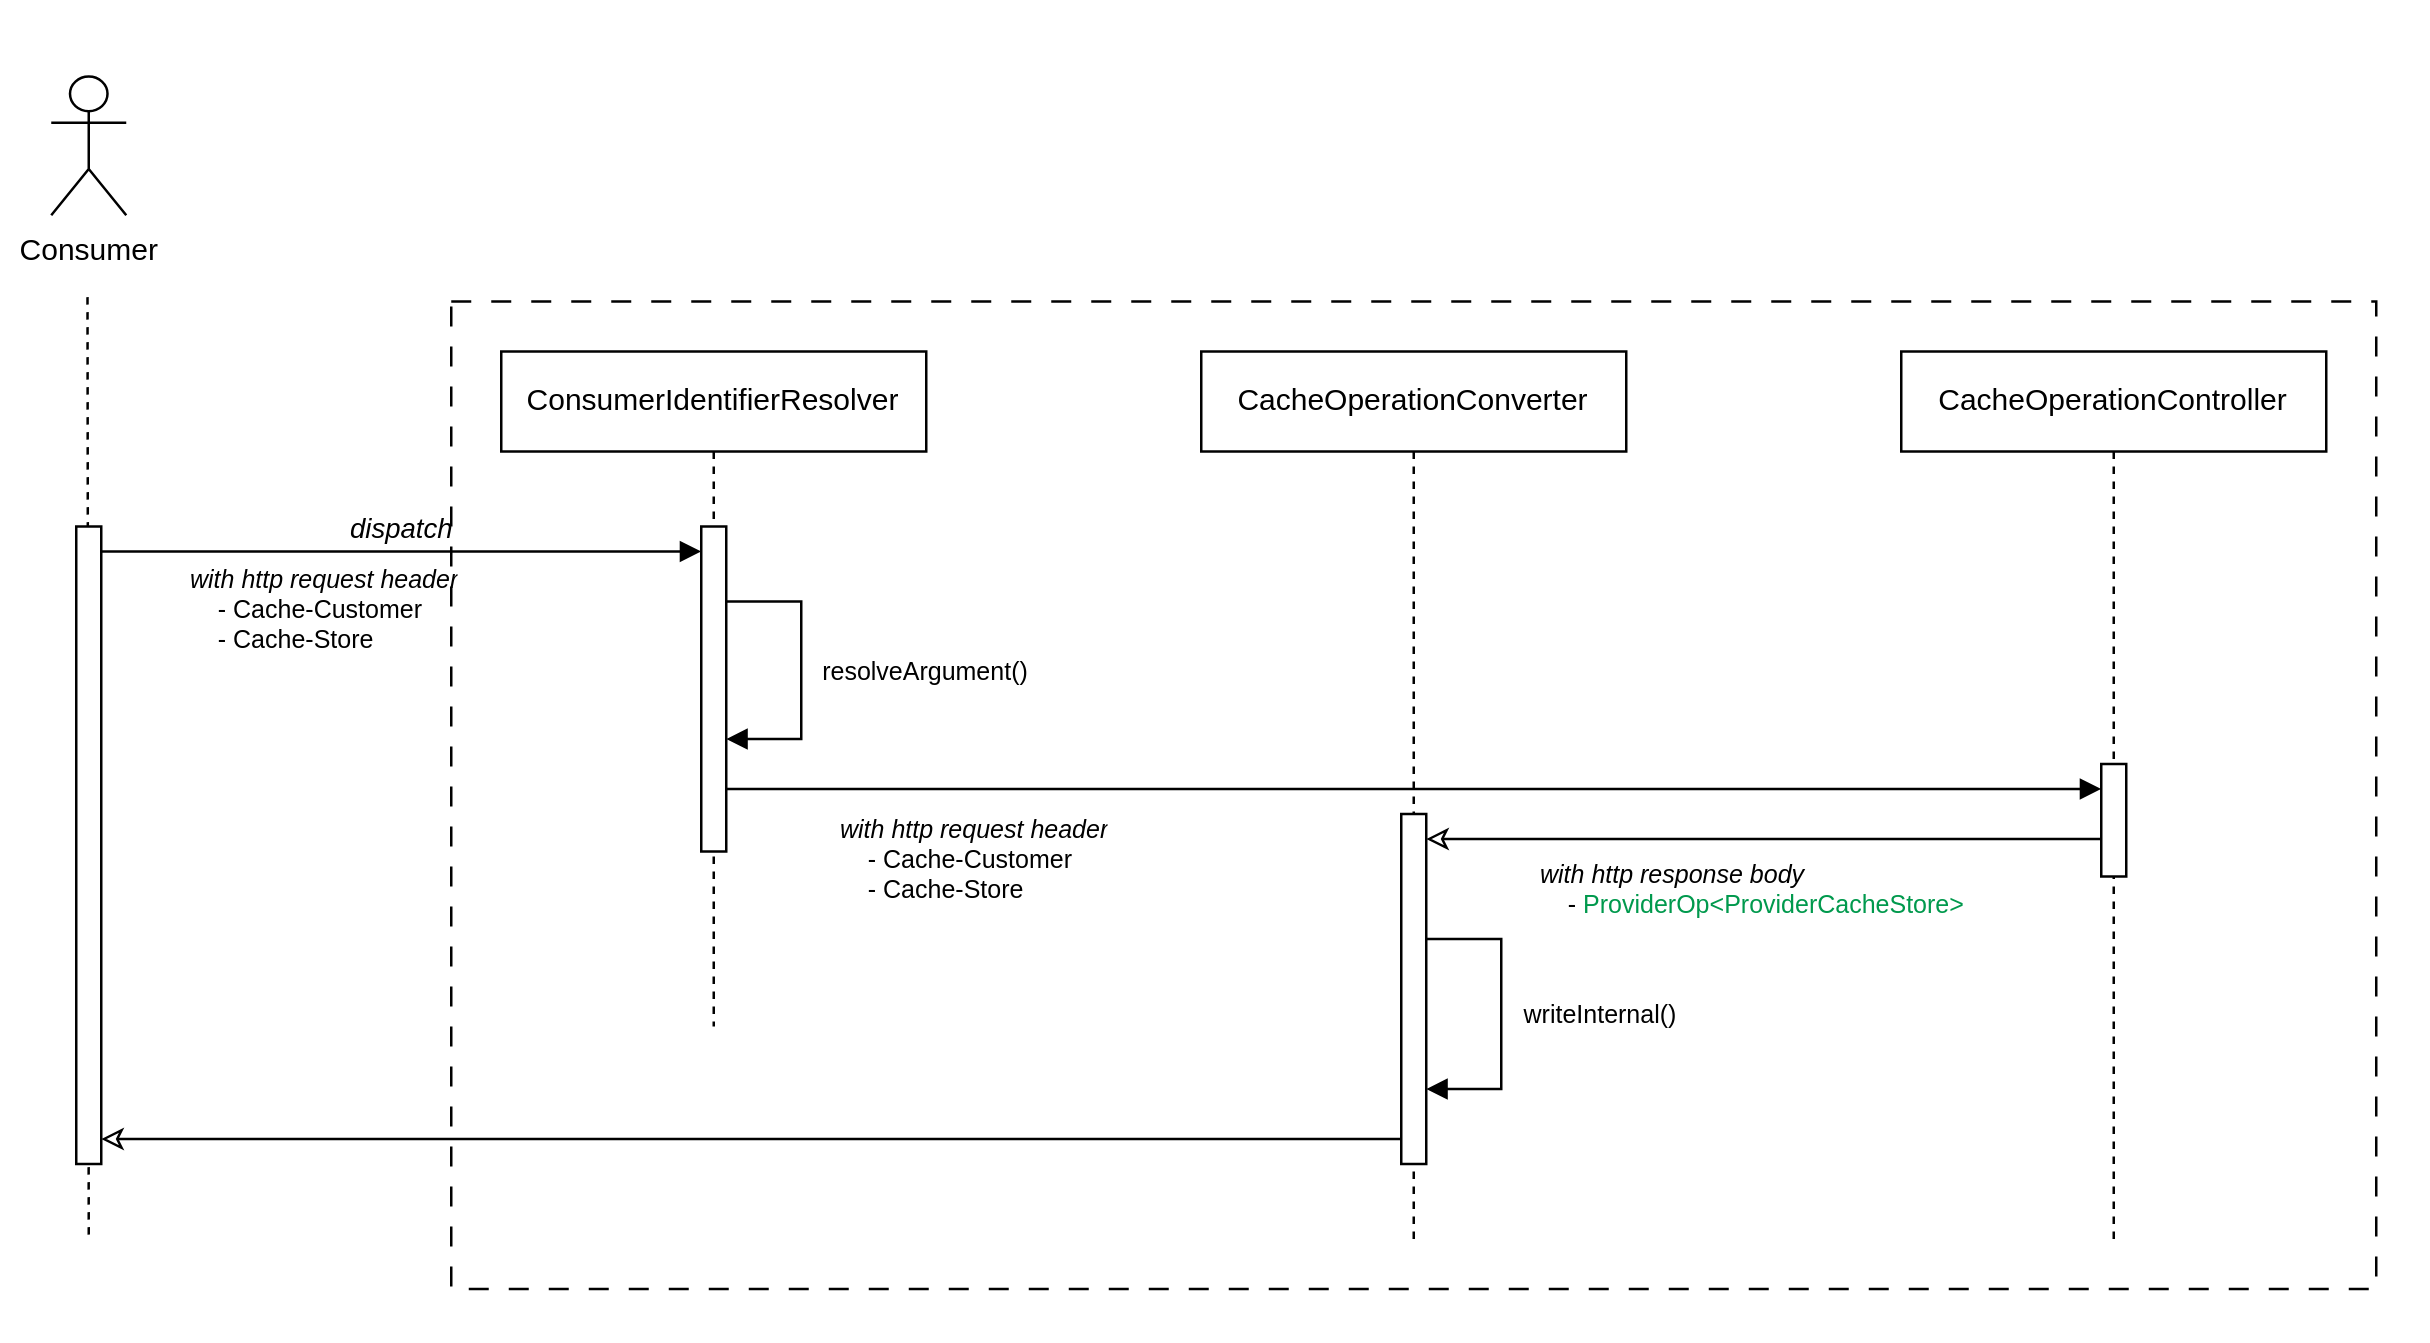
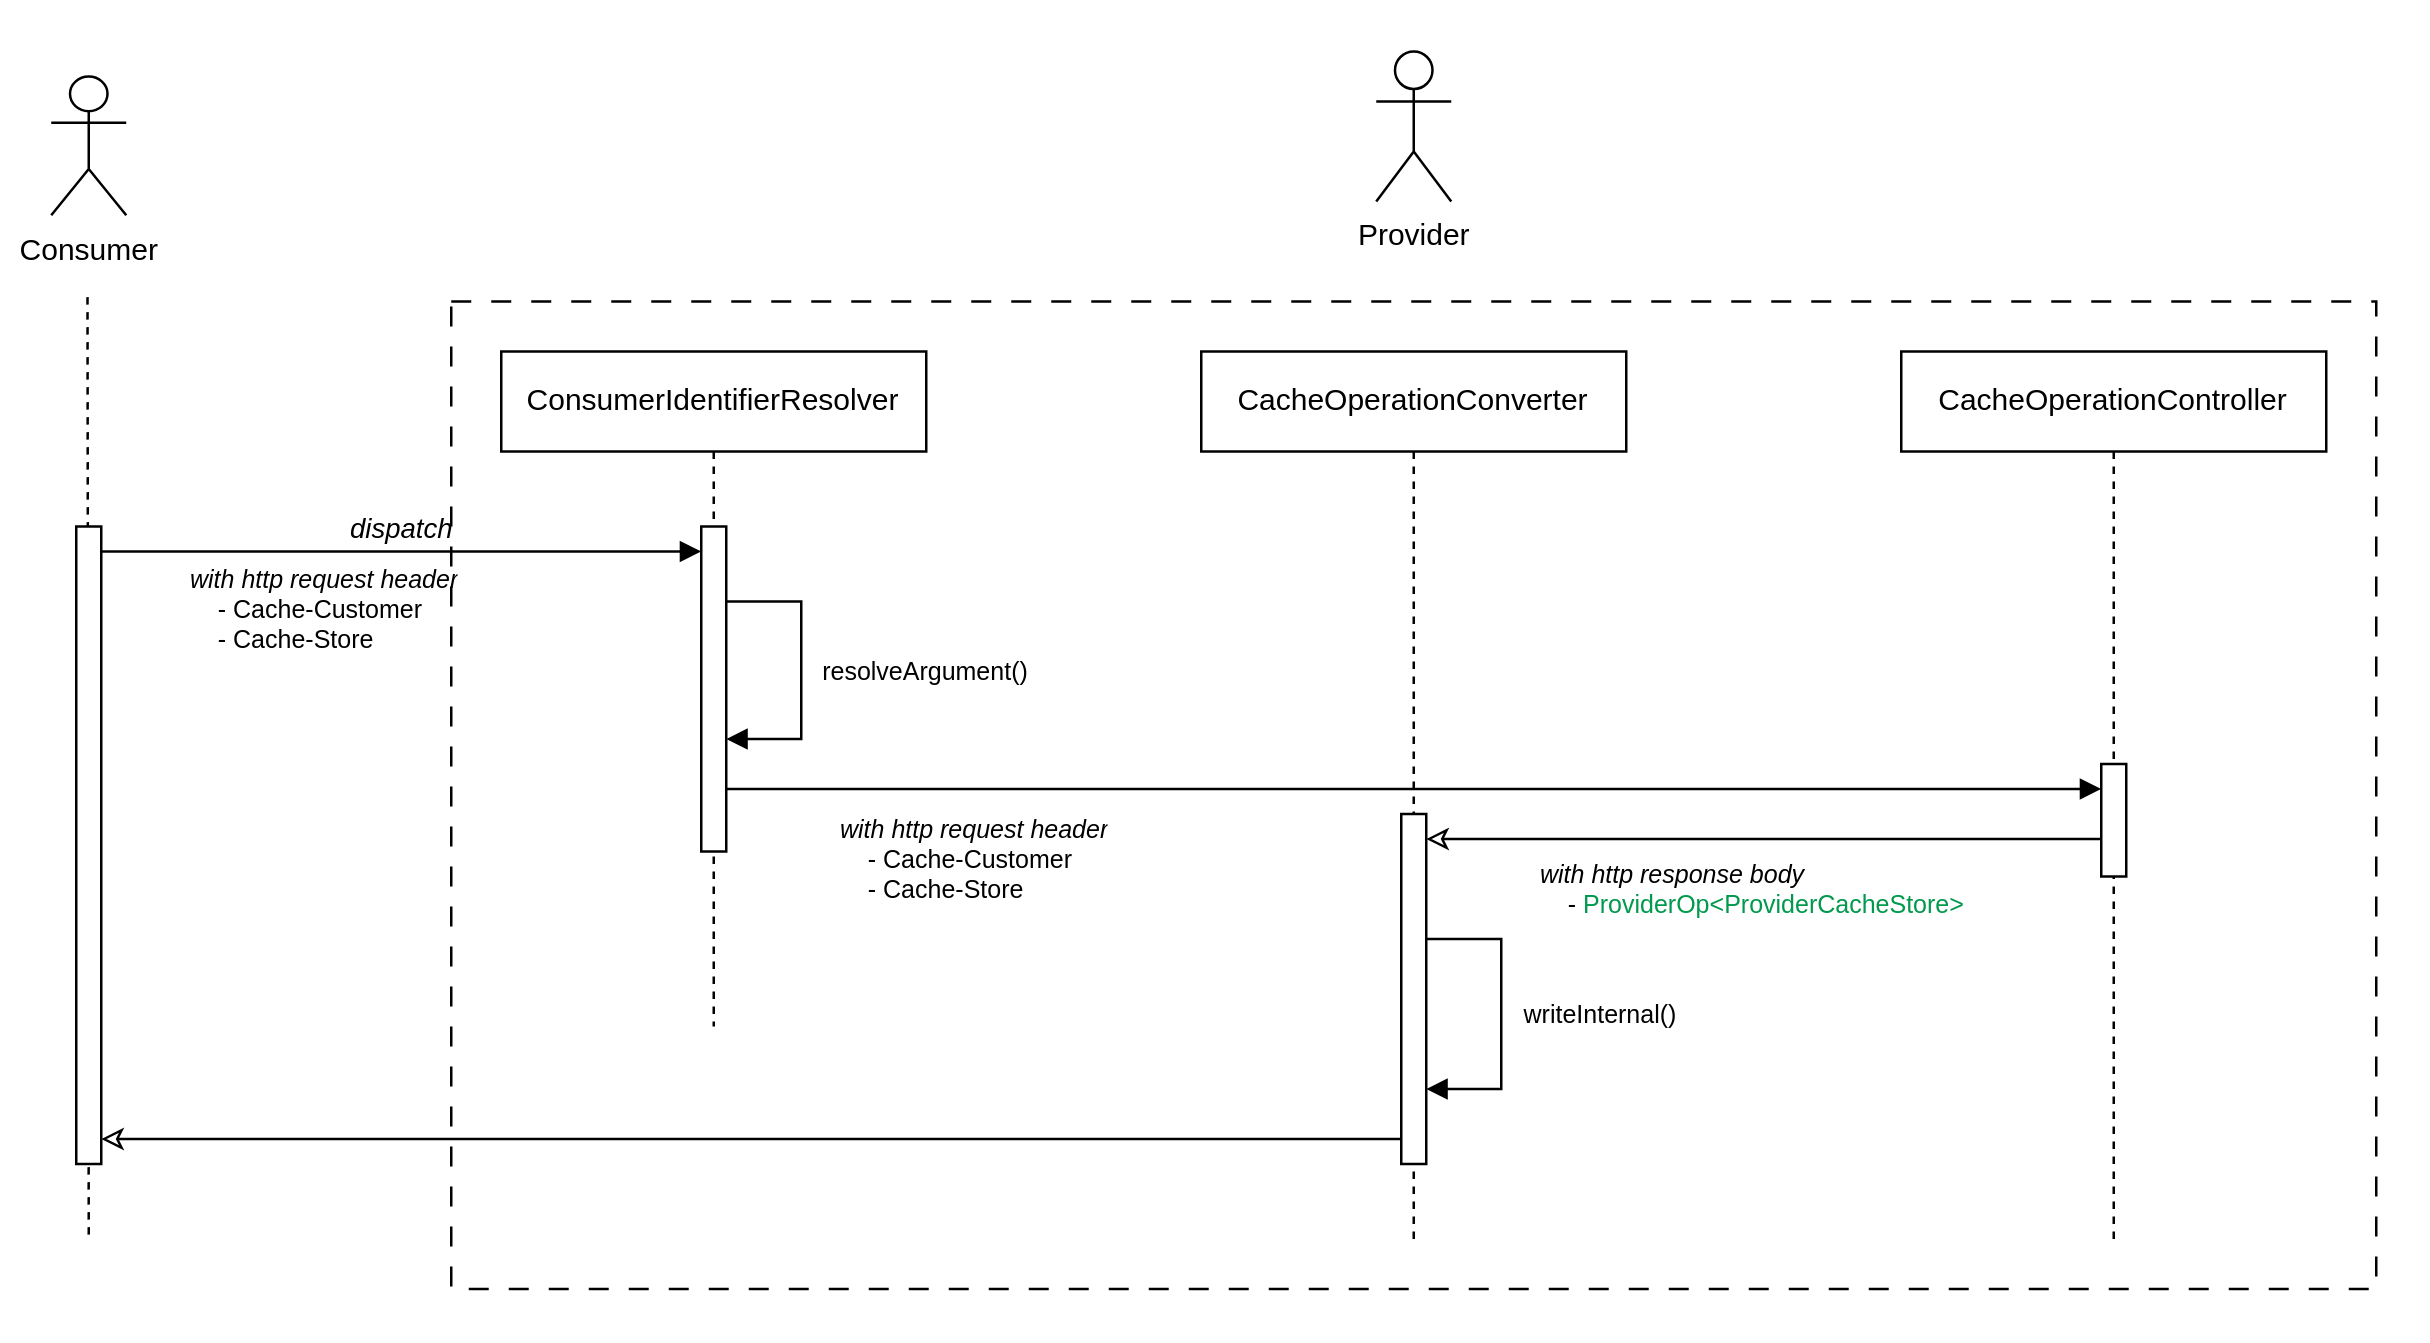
none -> (1414, 126)
